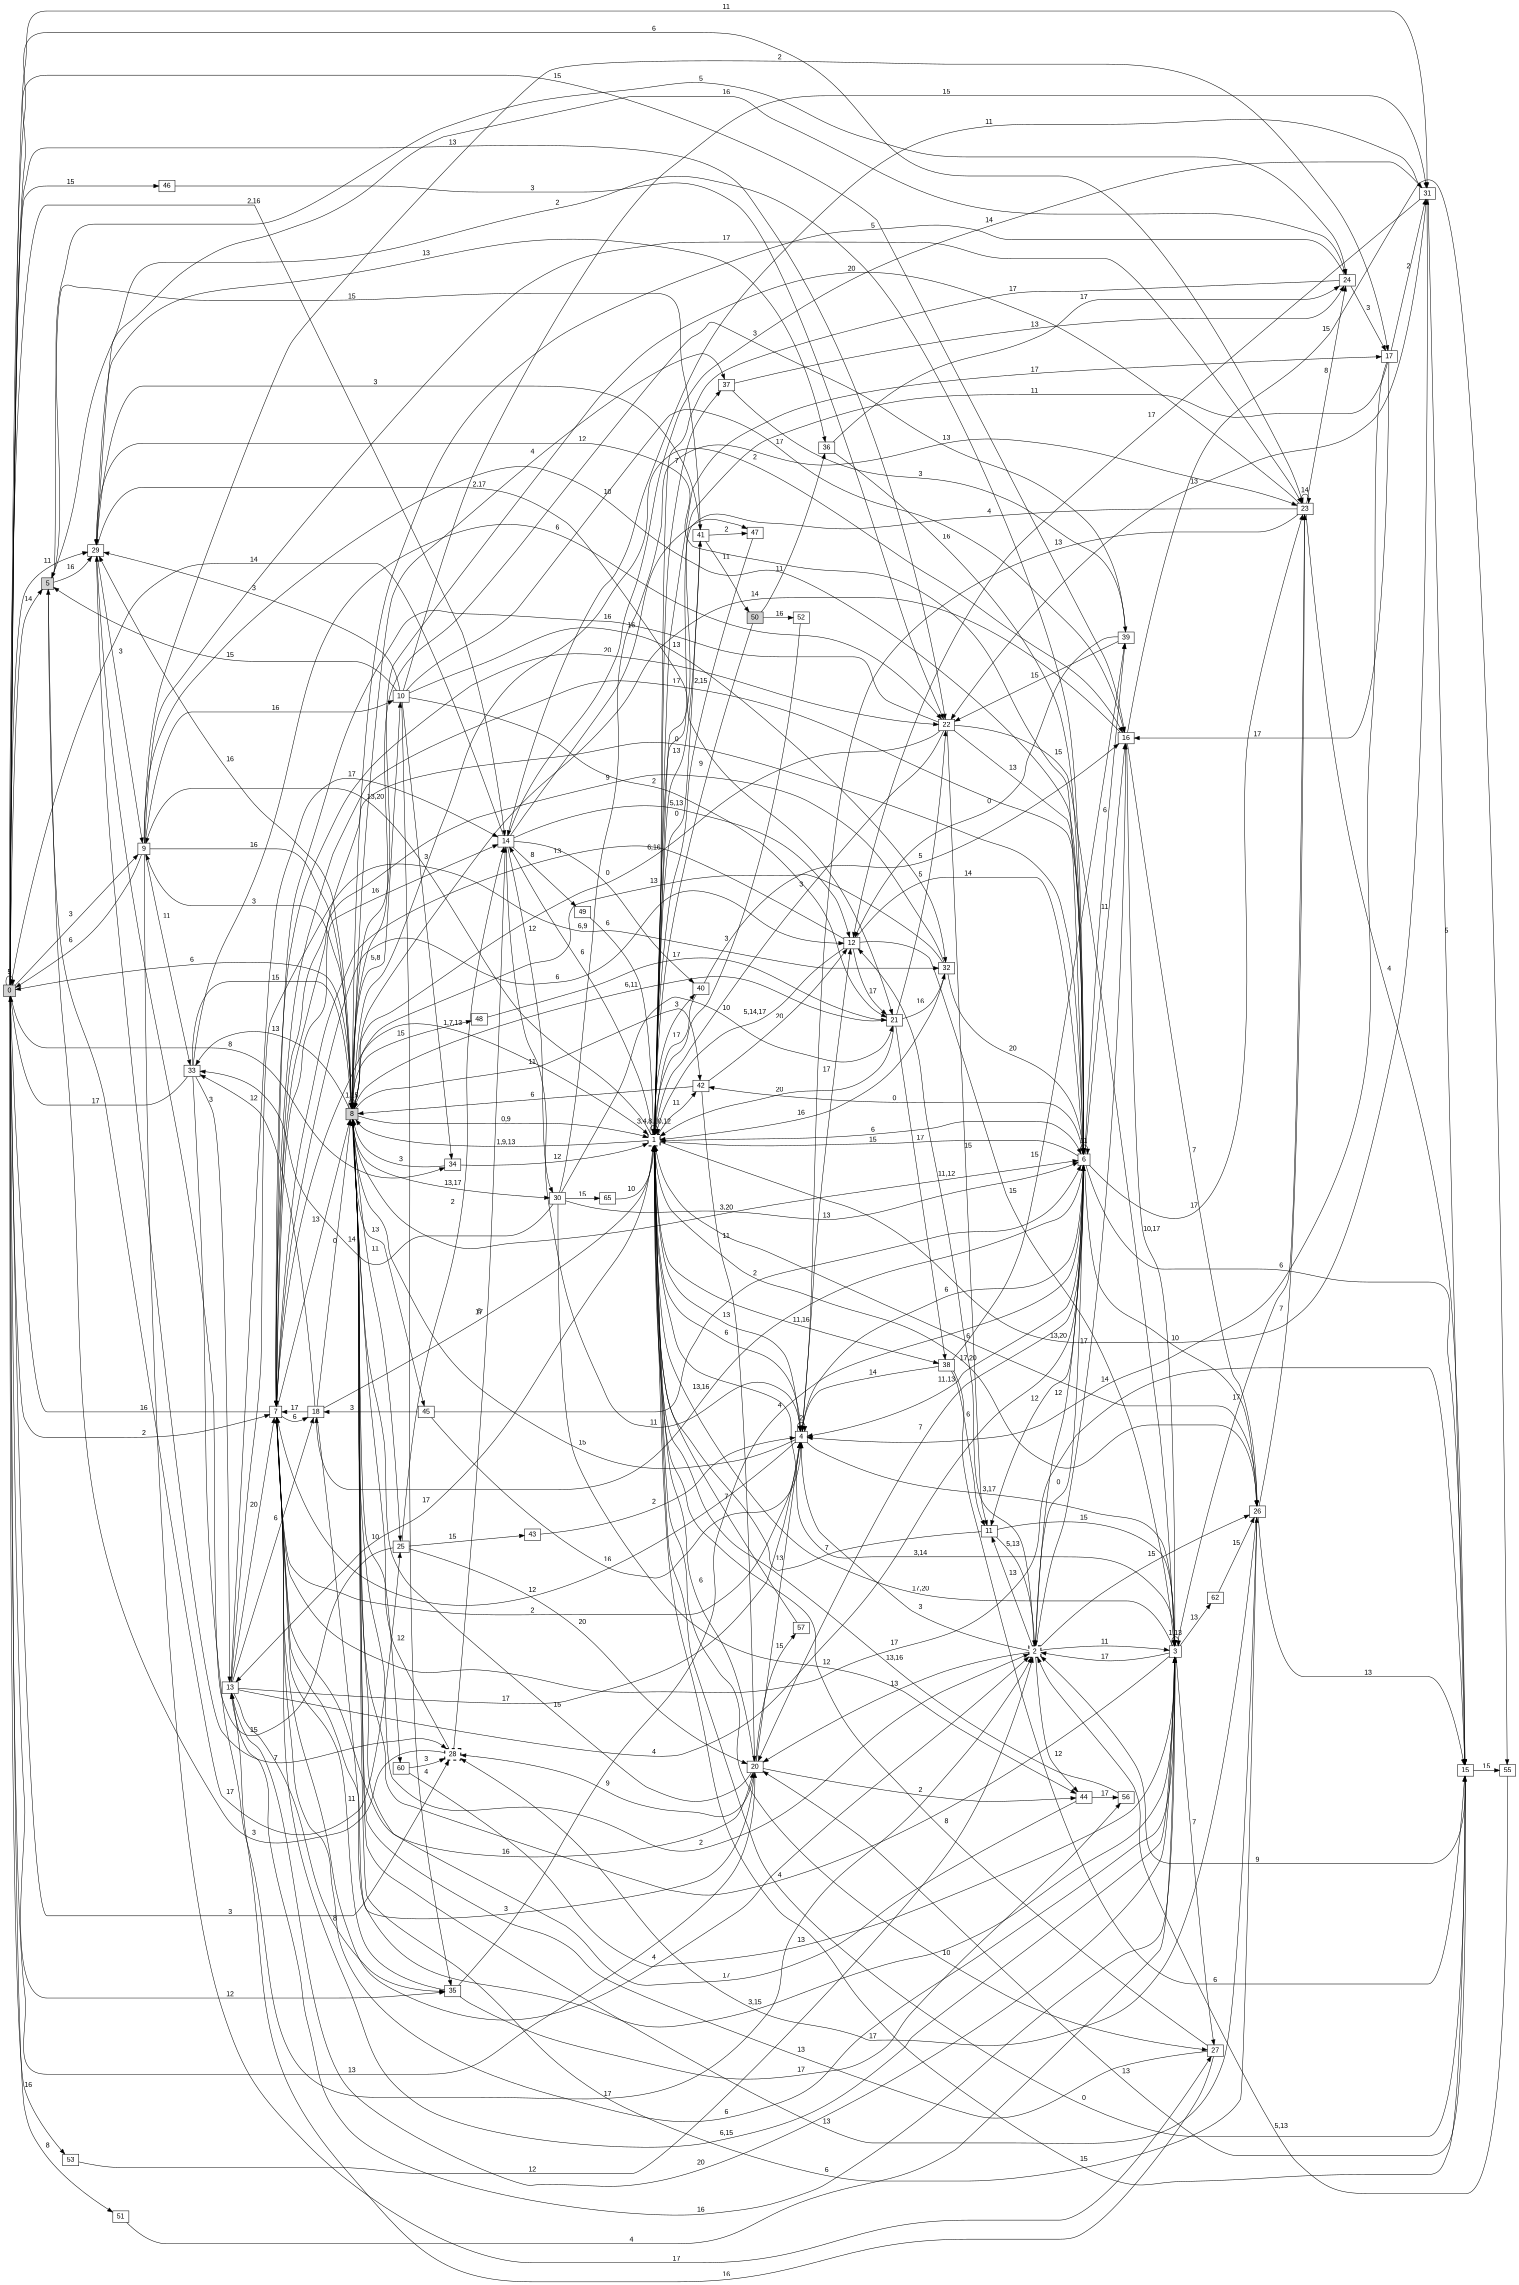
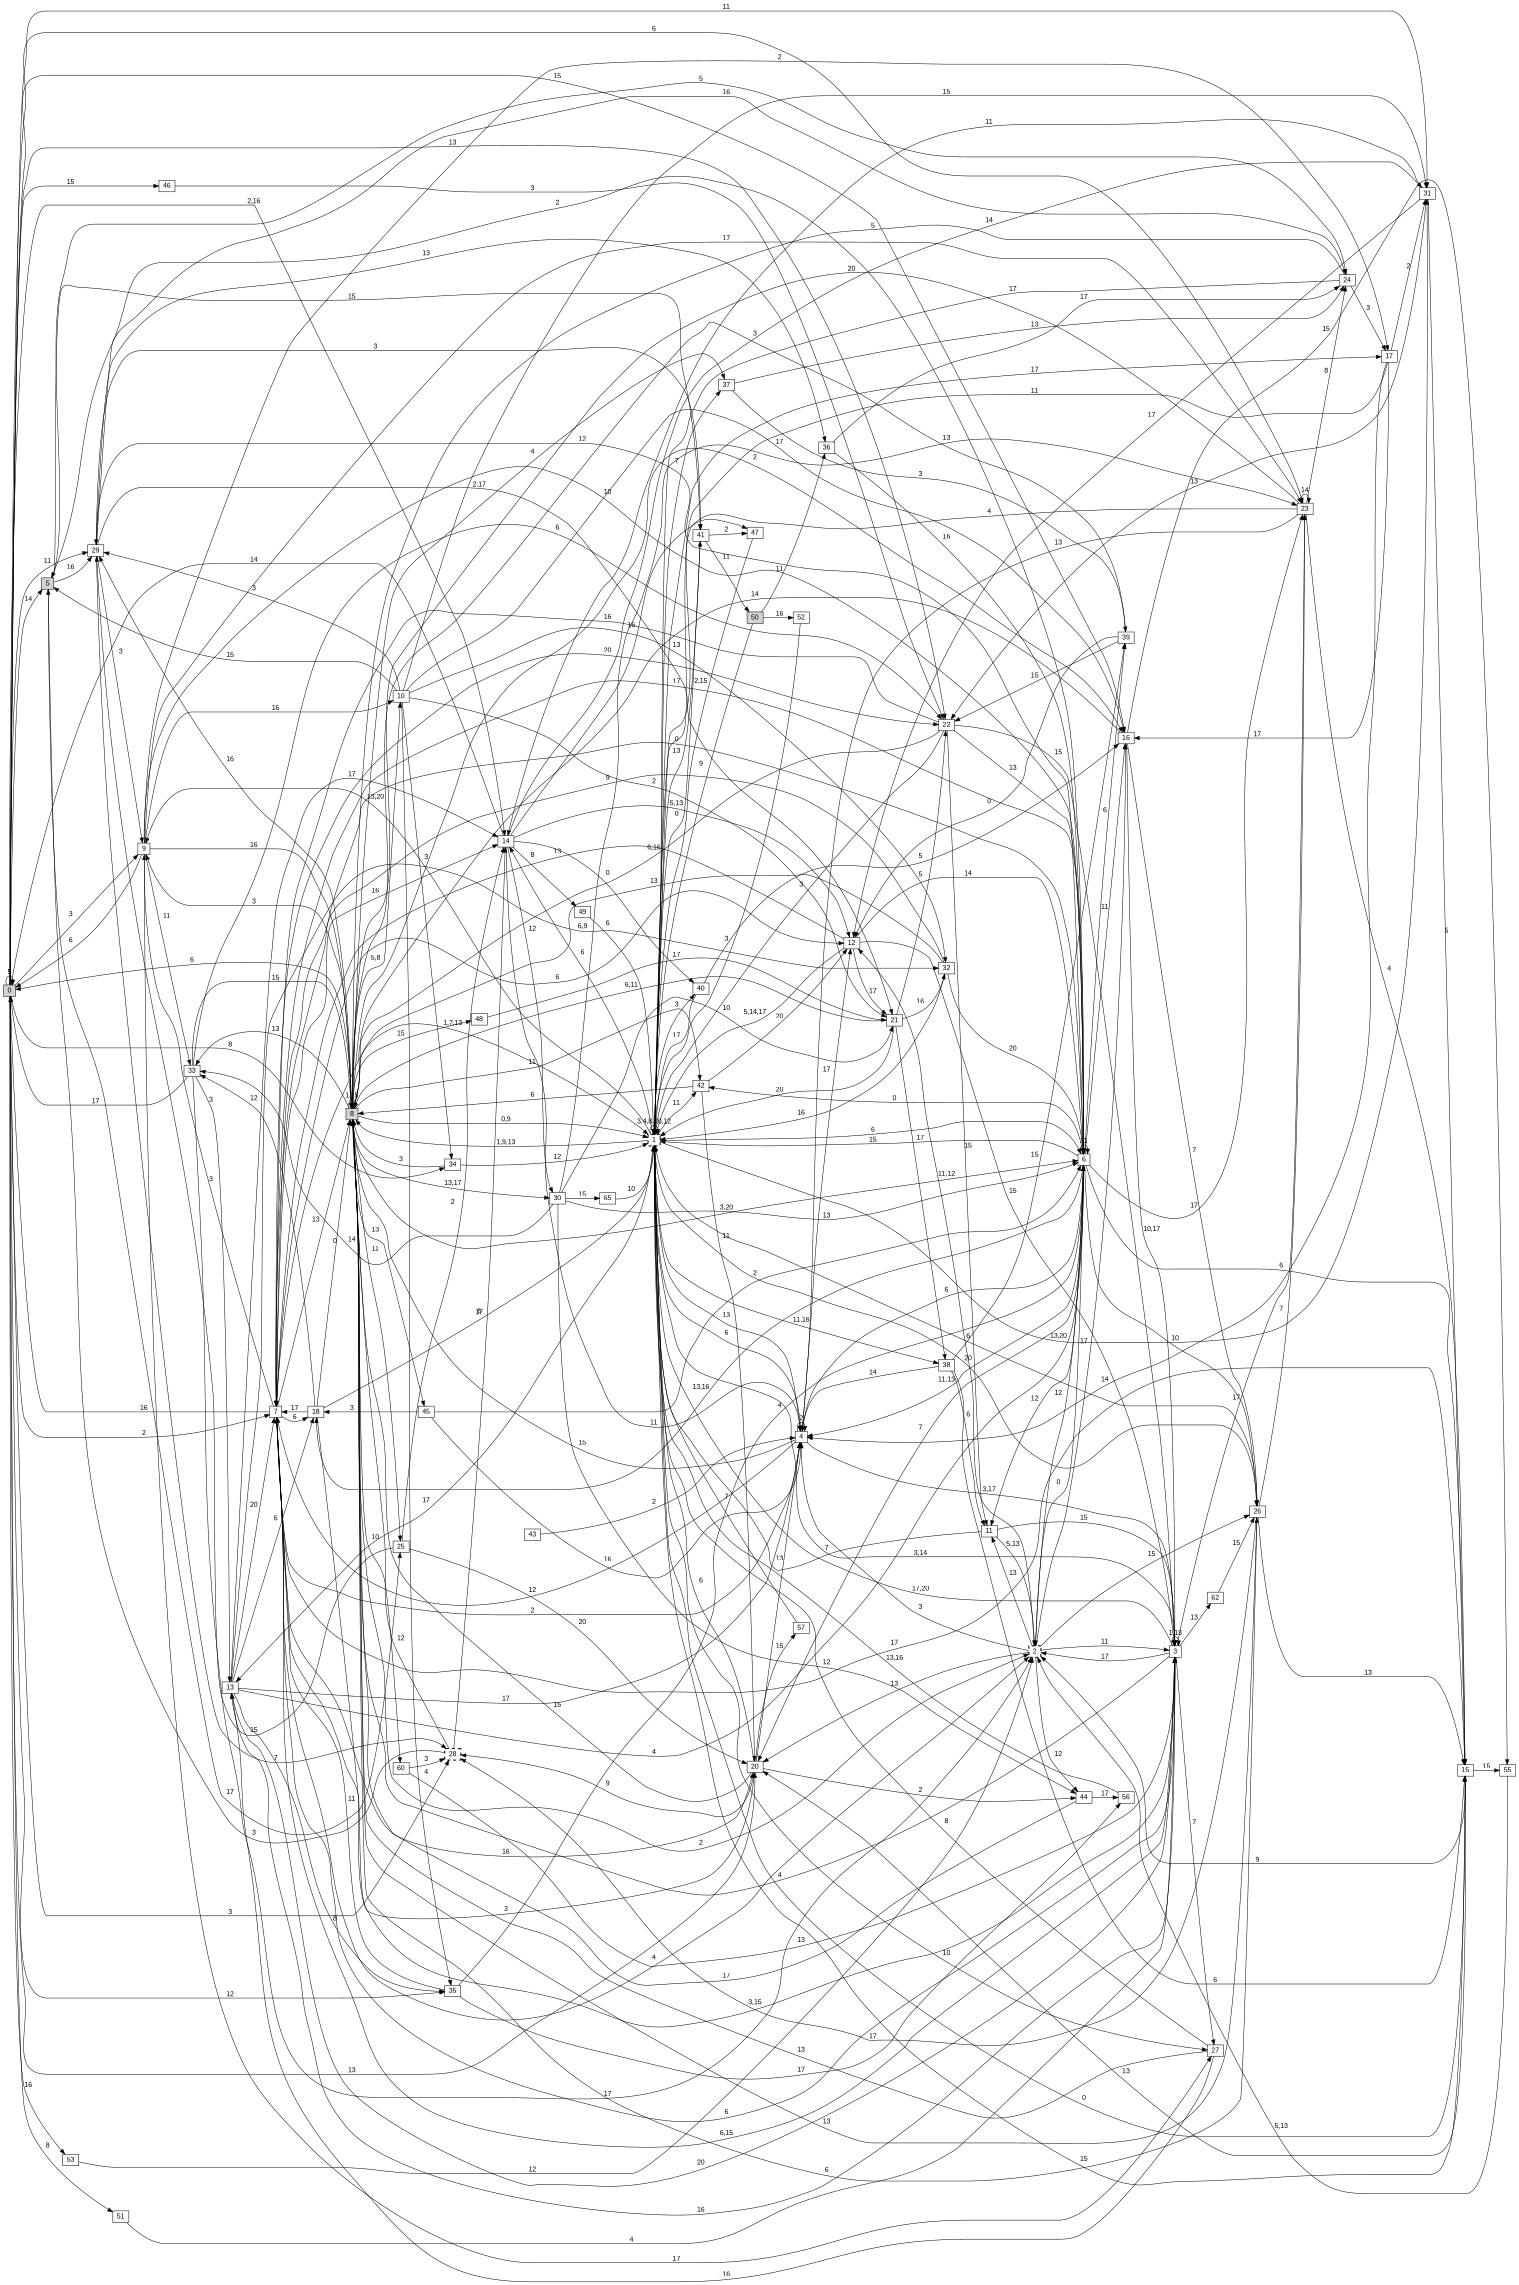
(380, 386) -> (384, 350)
none -> (200, 1148)
(968, 1359) -> (968, 1359)
(464, 1541) -> none
